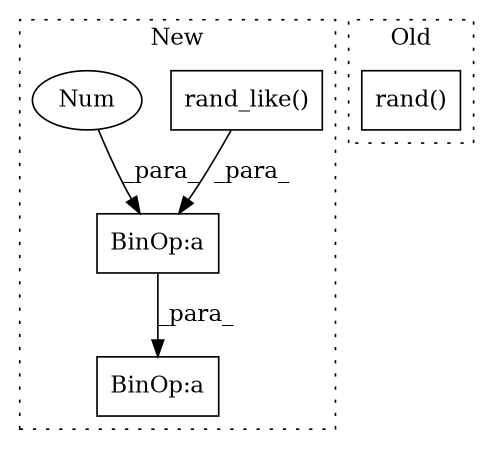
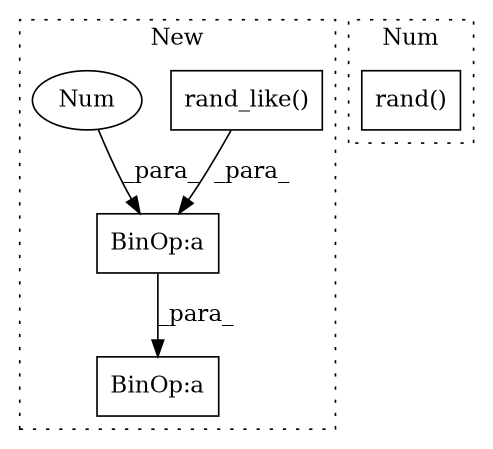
(411, 39) -> (411, 39)
